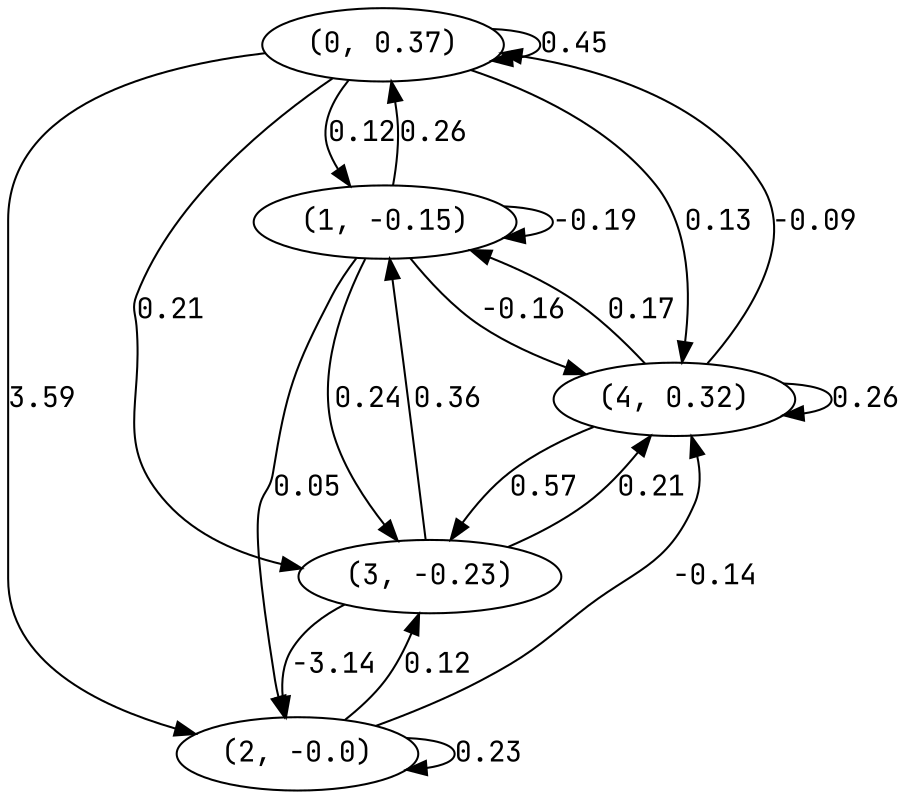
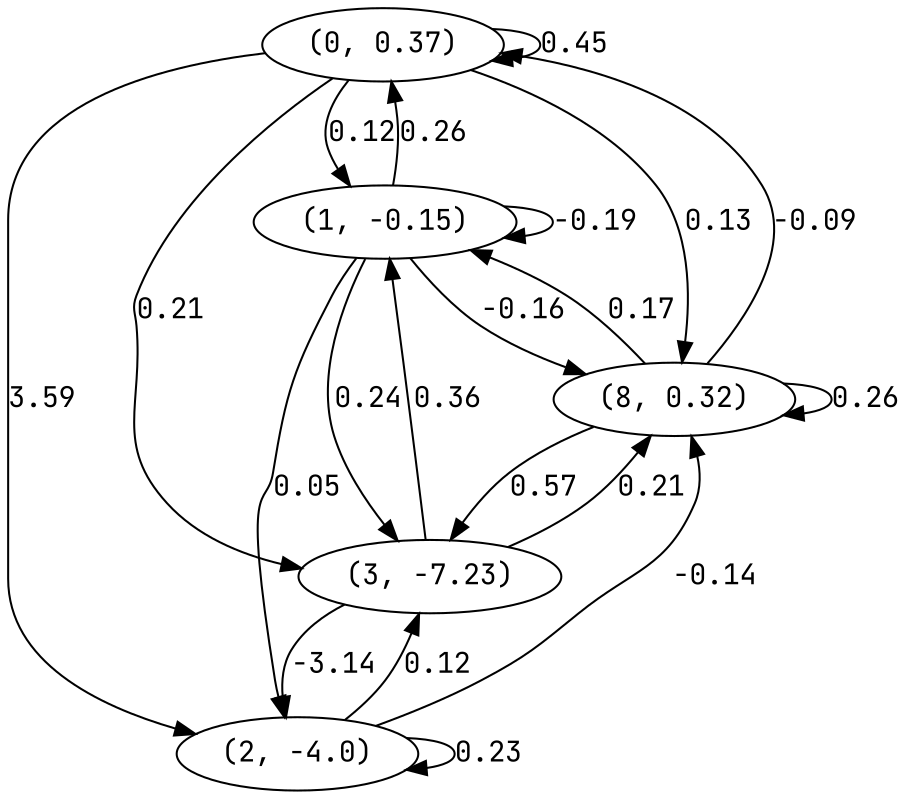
(674, 399) -> (674, 399)
(430, 577) -> (430, 577)
(297, 754) -> (297, 754)
